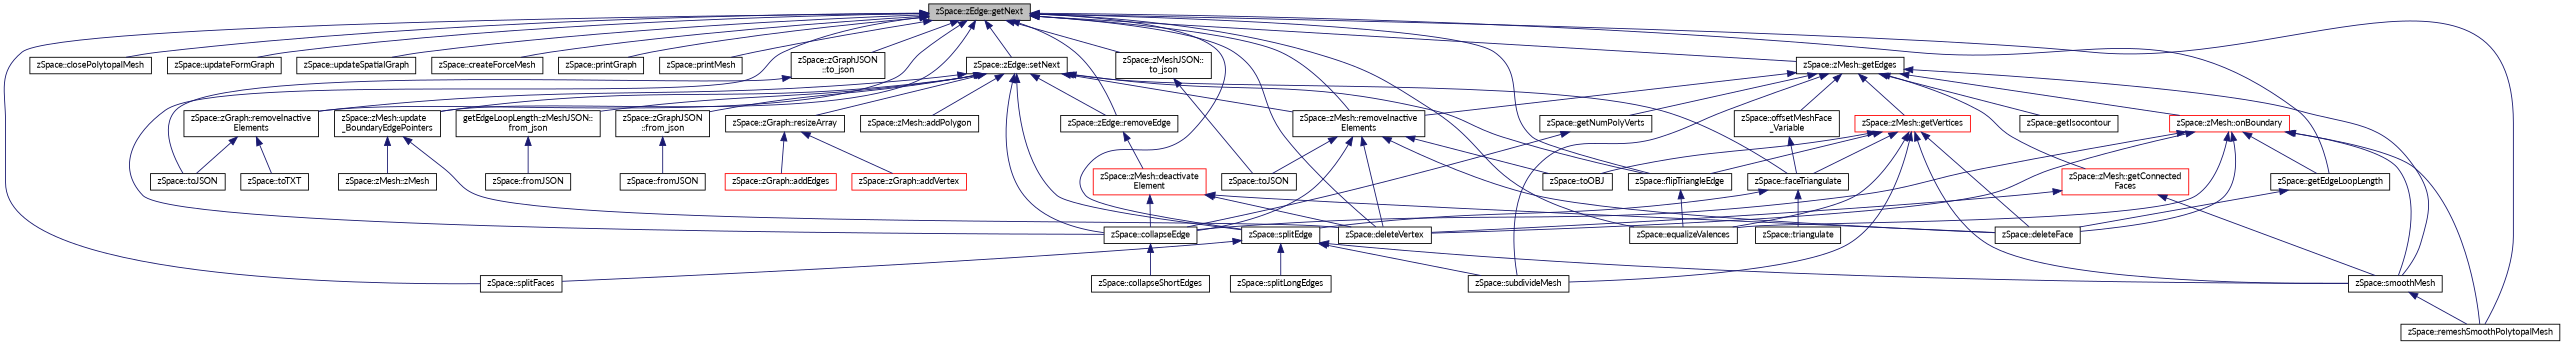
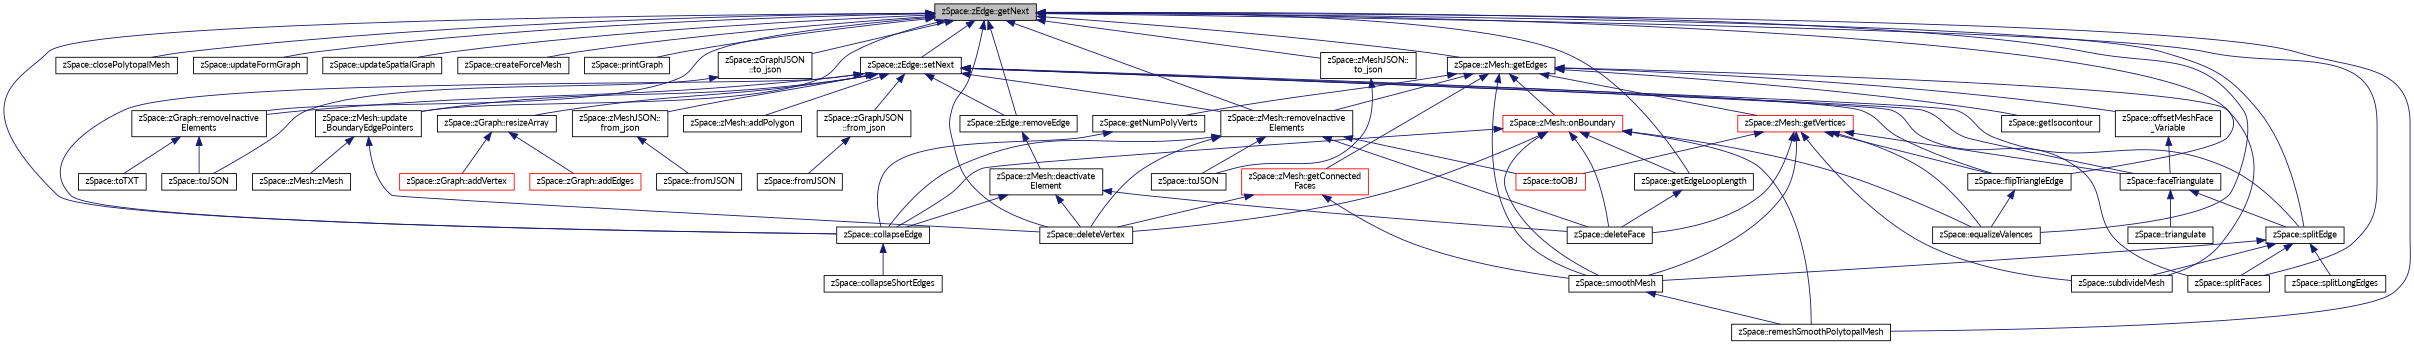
(701, 66) -> none
none -> (1902, 117)
(528, 124) -> (620, 124)
(1150, 182) -> (1046, 182)
(1578, 182) -> (1551, 182)
